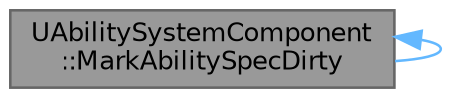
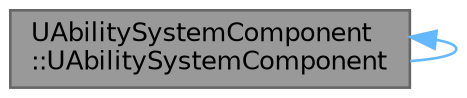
(202, 49) -> (210, 49)
